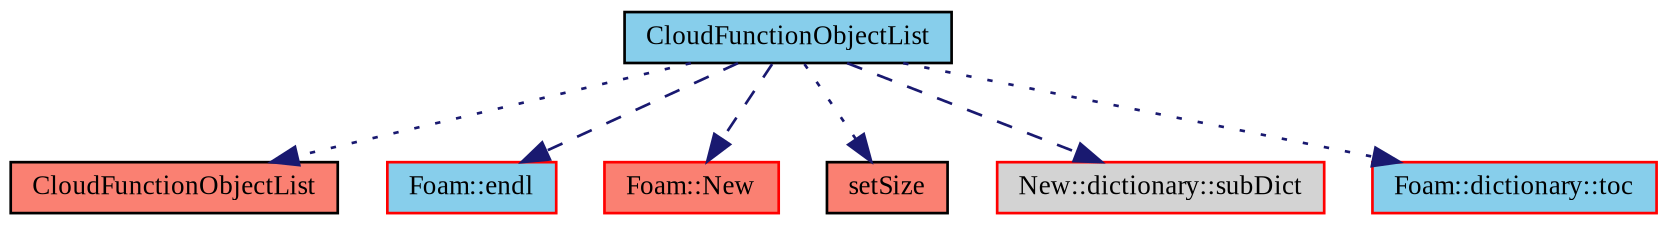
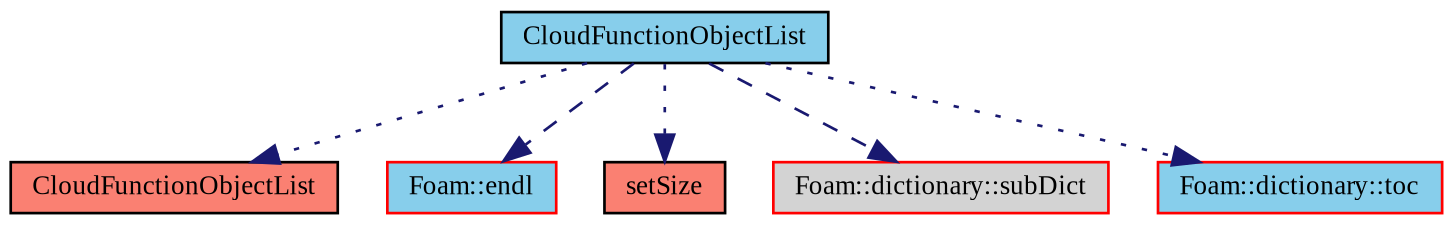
(692, 188) -> none
(1161, 188) -> (941, 188)
